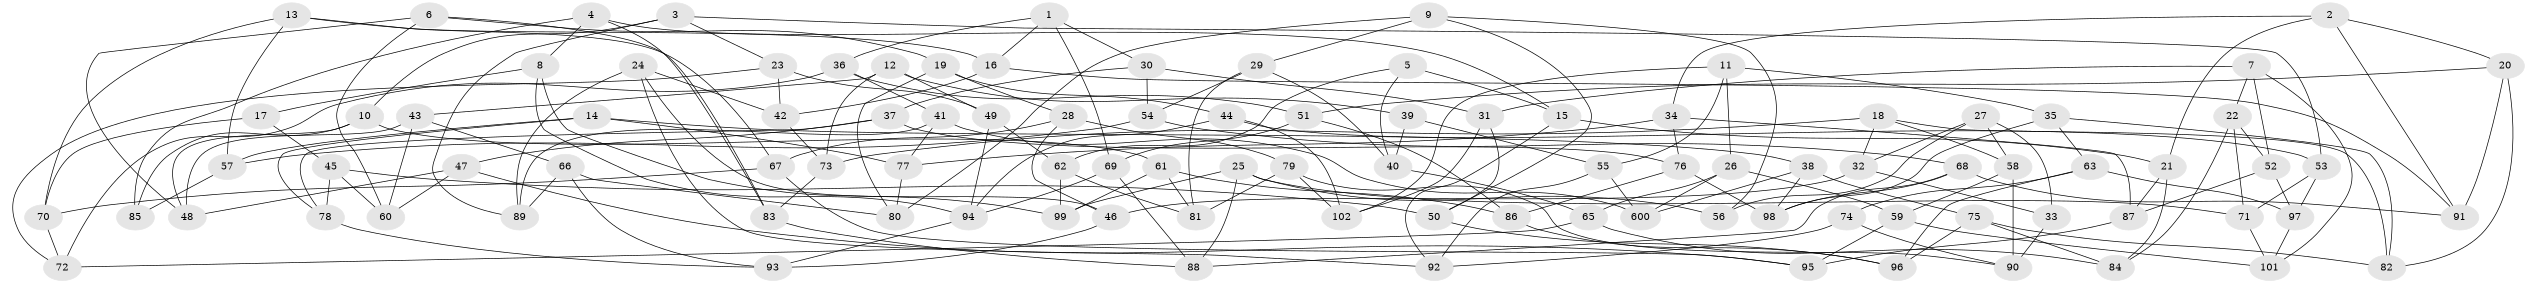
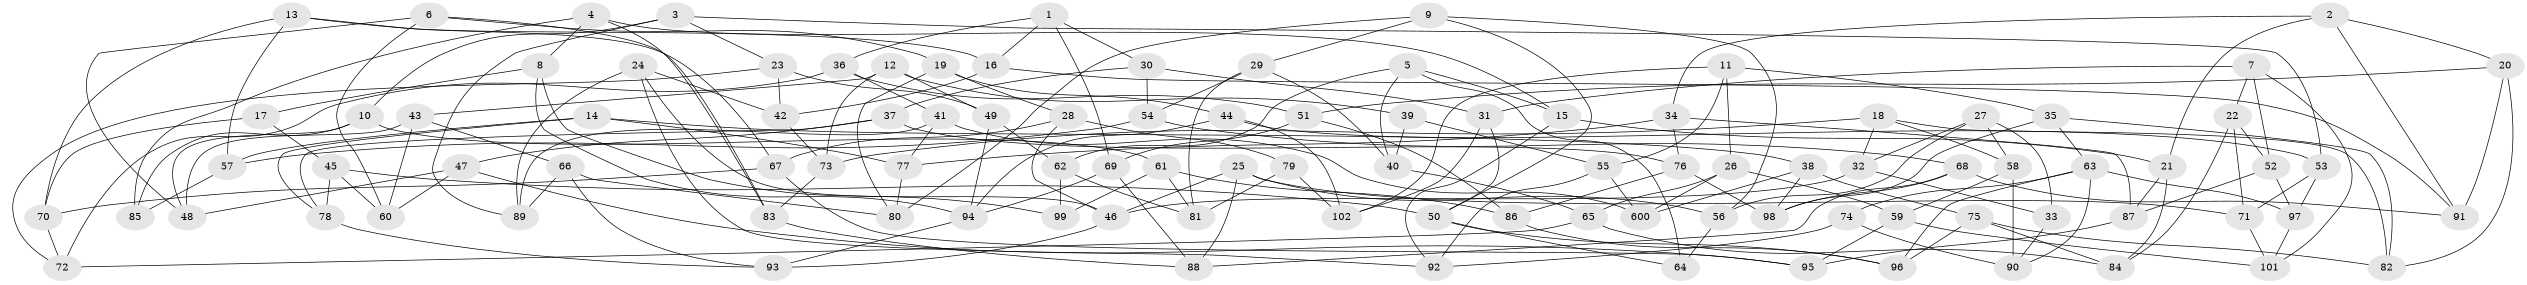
(1166, 185) -> (1168, 195)
(1641, 247) -> (2080, 225)
none -> (1681, 268)
